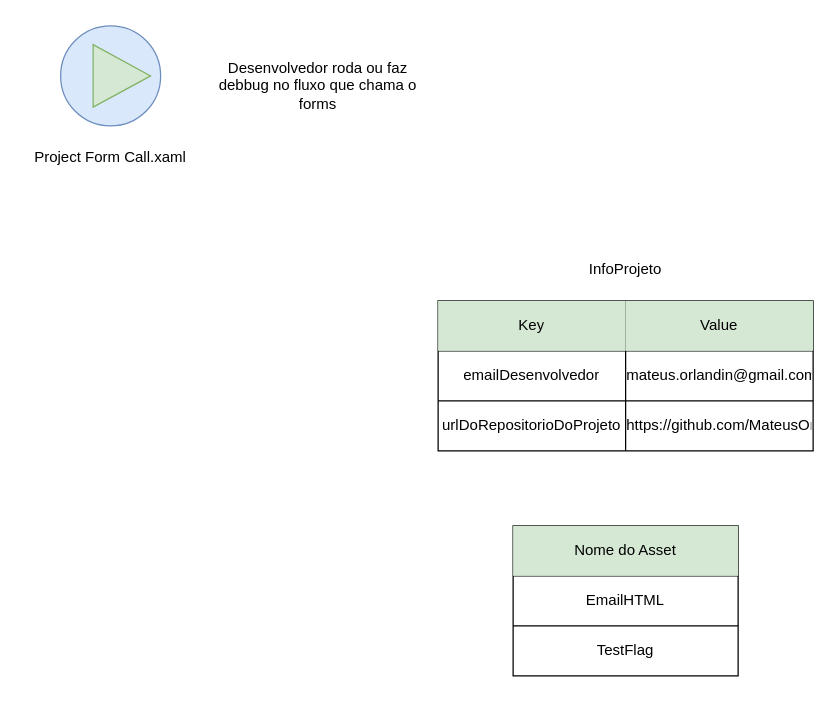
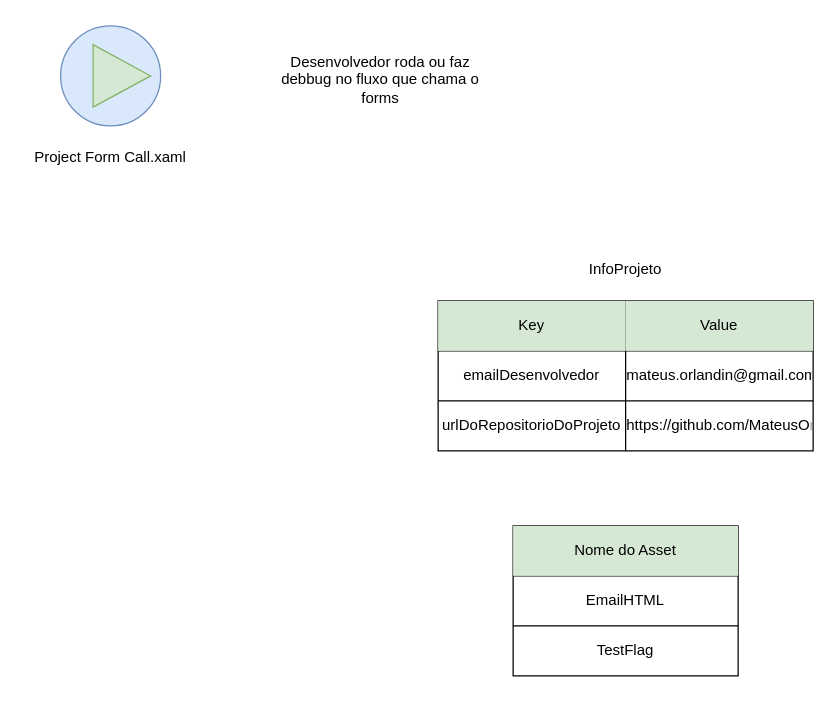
(318, 85) -> (381, 79)
